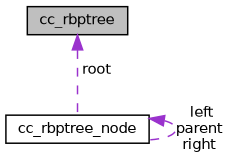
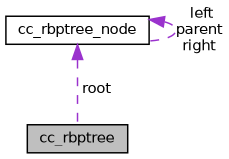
(78, 82) -> (78, 92)
